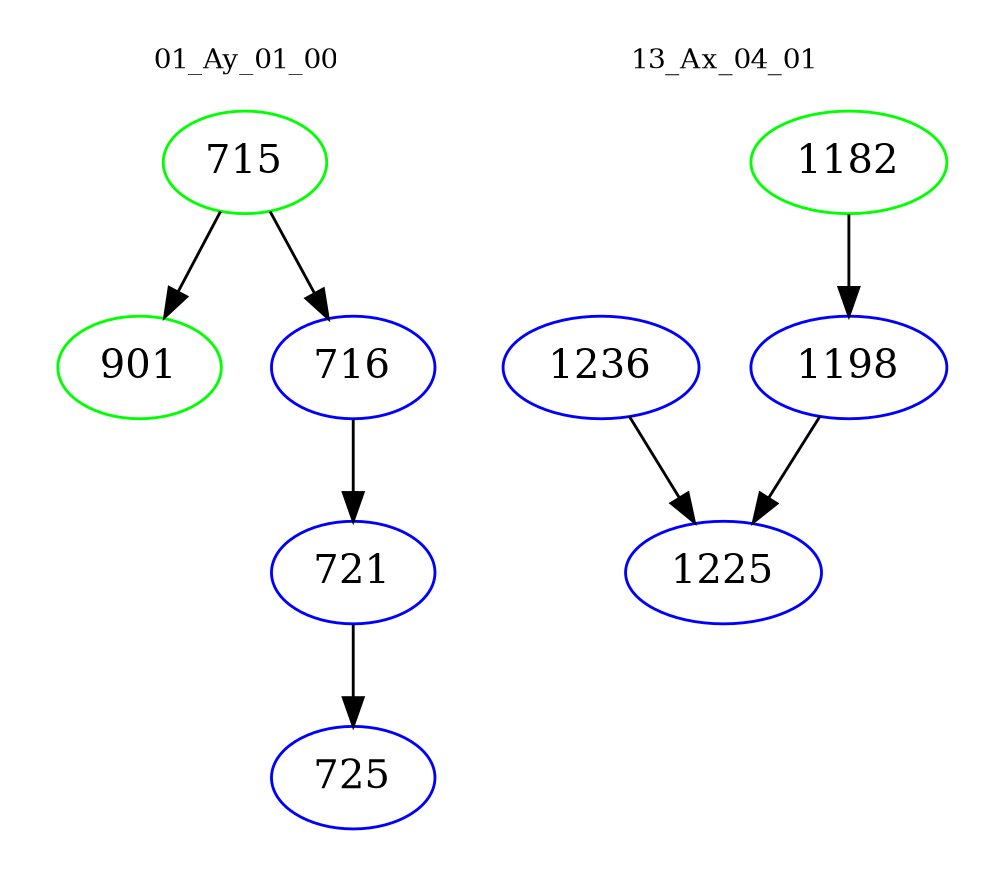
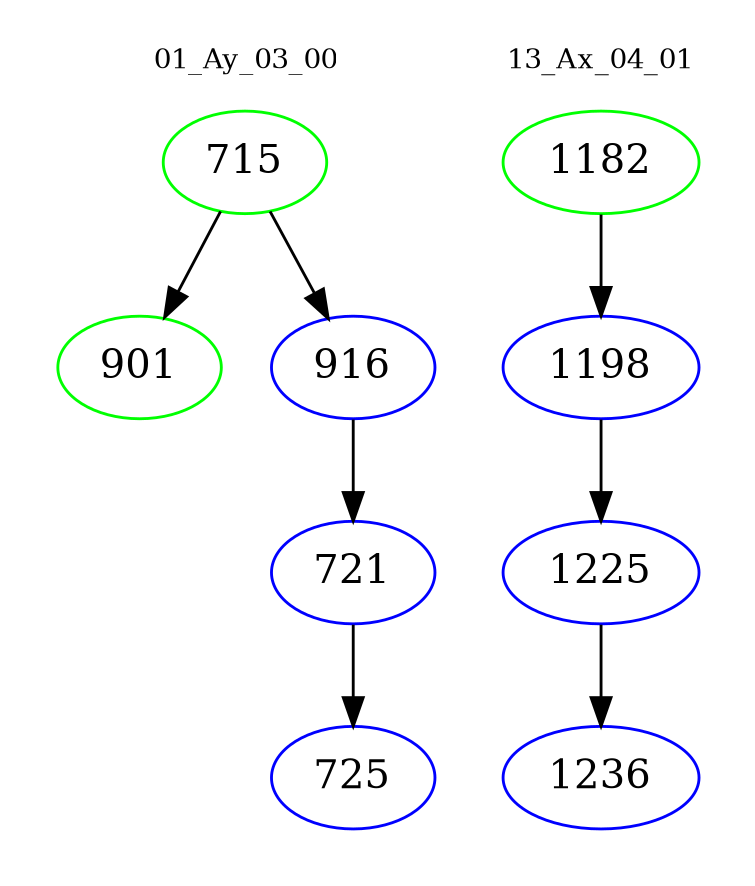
(246, 61) -> (246, 61)
(353, 367) -> (353, 367)
(654, 457) -> (601, 661)
